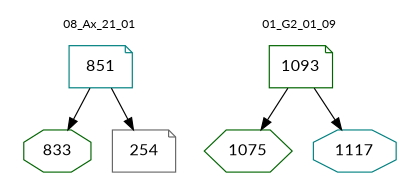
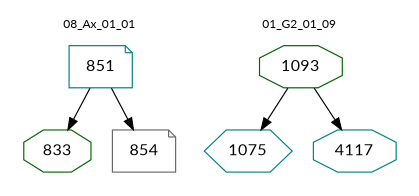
(100, 25) -> (100, 25)
(301, 67) -> (301, 67)
(144, 151) -> (144, 151)
(248, 151) -> (248, 151)
(355, 151) -> (355, 151)
